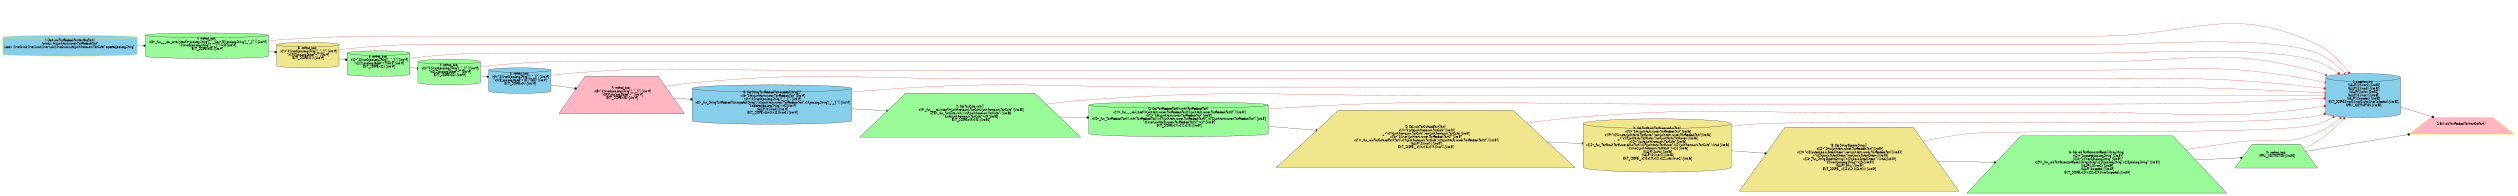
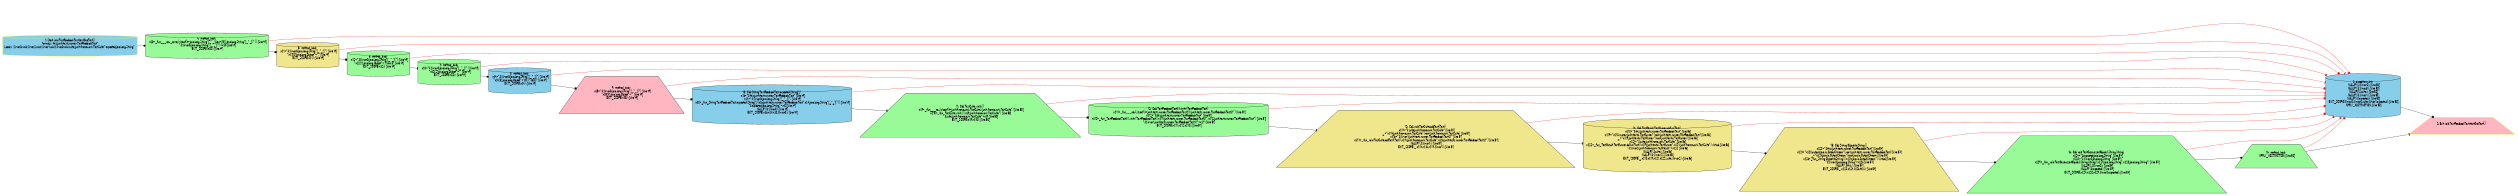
(2356, 143) -> (2356, 143)
